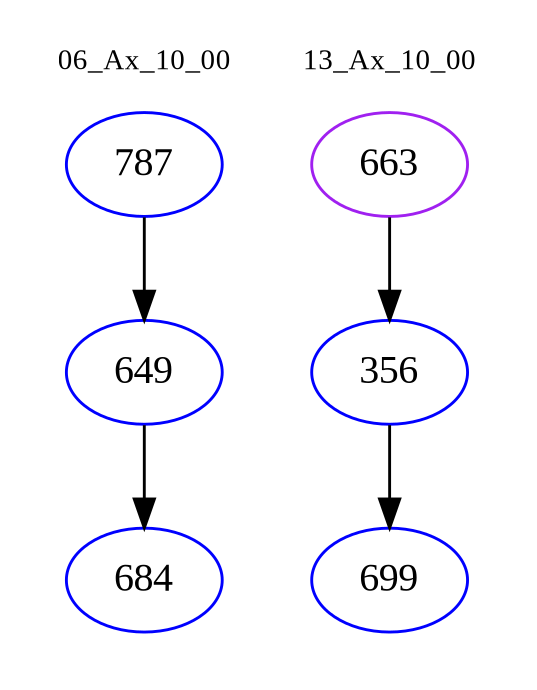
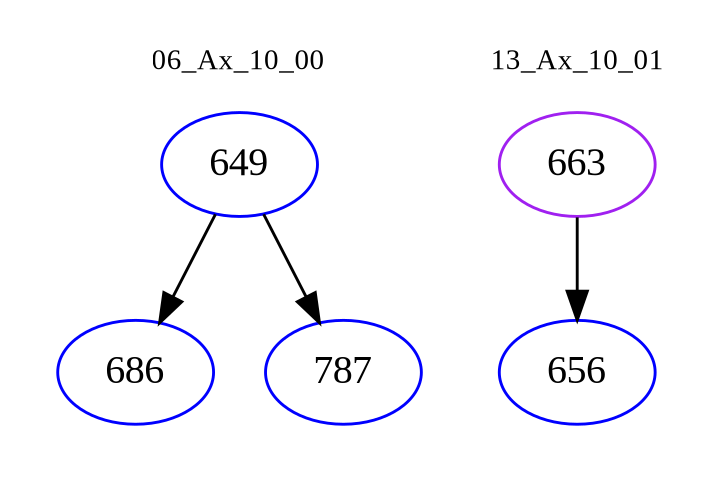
(391, 62) -> (579, 62)
(144, 254) -> (285, 255)
(390, 372) -> (577, 372)
(144, 580) -> (136, 372)
(390, 580) -> none
